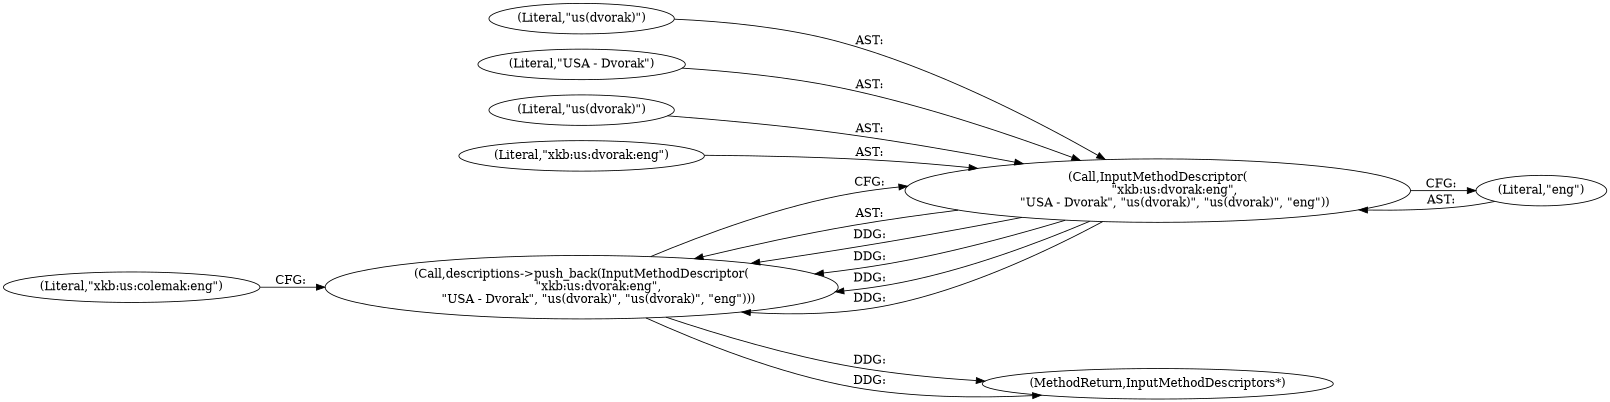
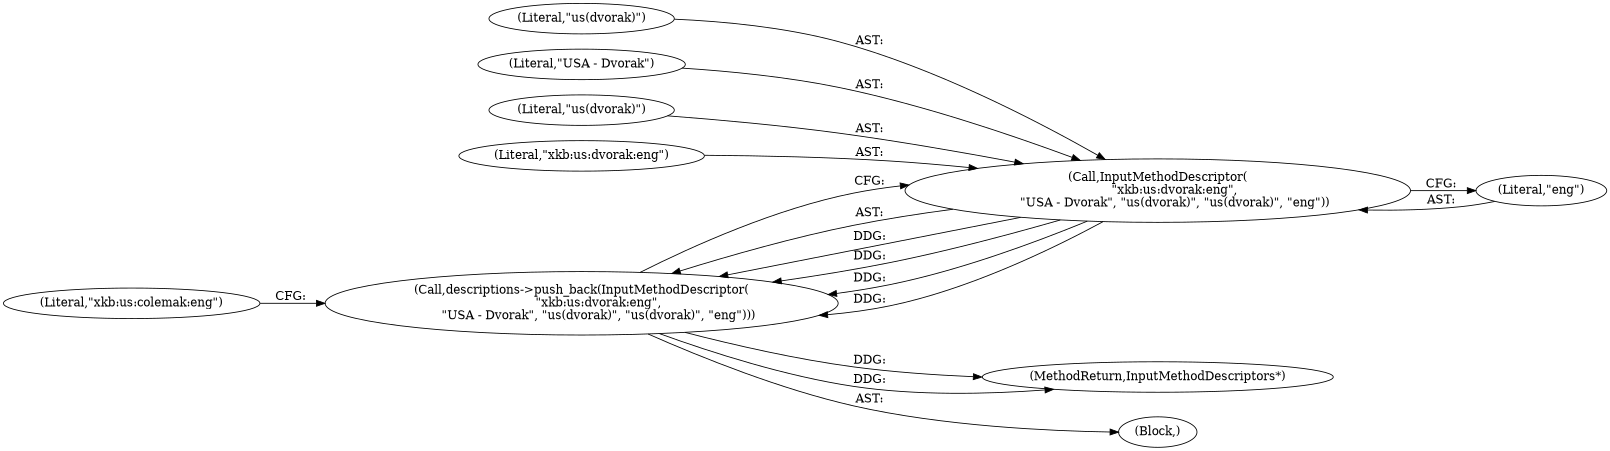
none -> (1158, 432)
